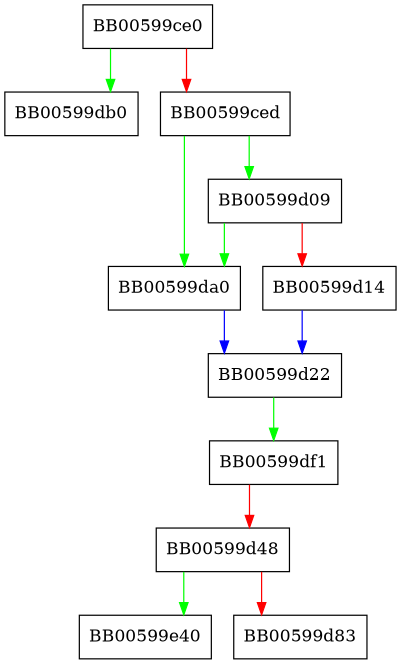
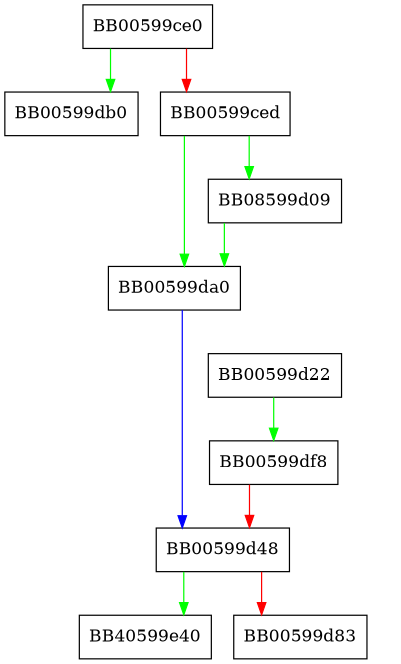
(275, 201) -> (275, 201)
(329, 288) -> none
(224, 326) -> (182, 413)
(274, 463) -> (274, 463)
(145, 637) -> (145, 637)
